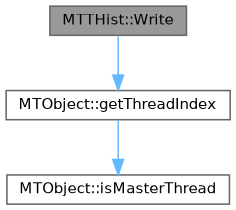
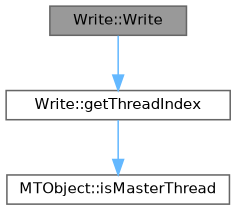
(118, 21) -> (118, 21)
(118, 105) -> (118, 105)
